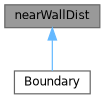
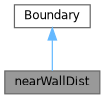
(52, 55) -> (52, 55)
